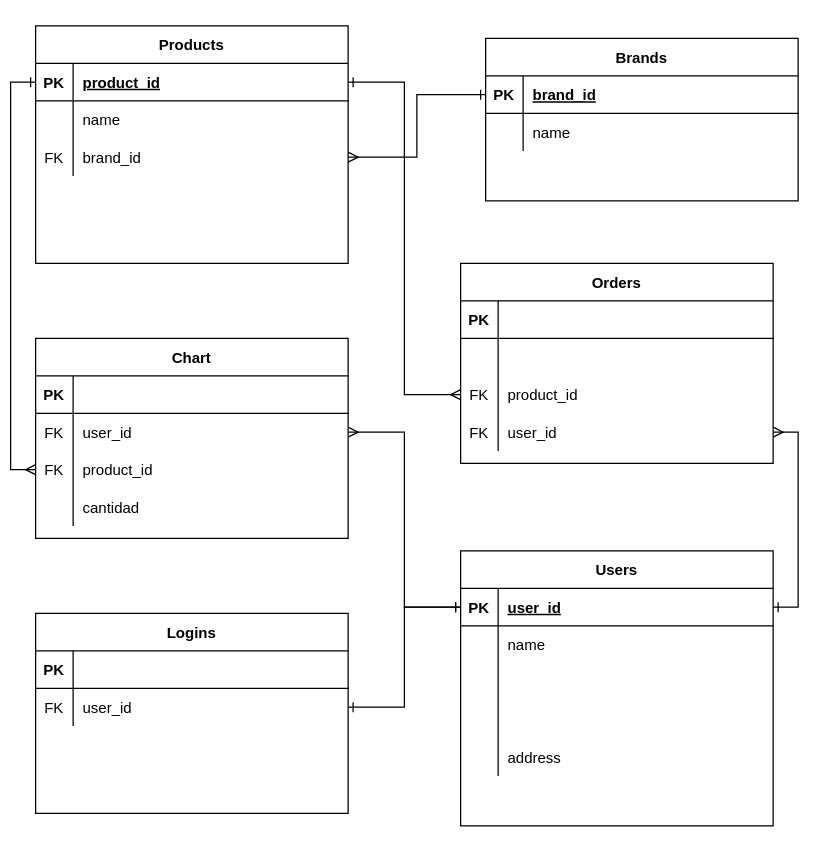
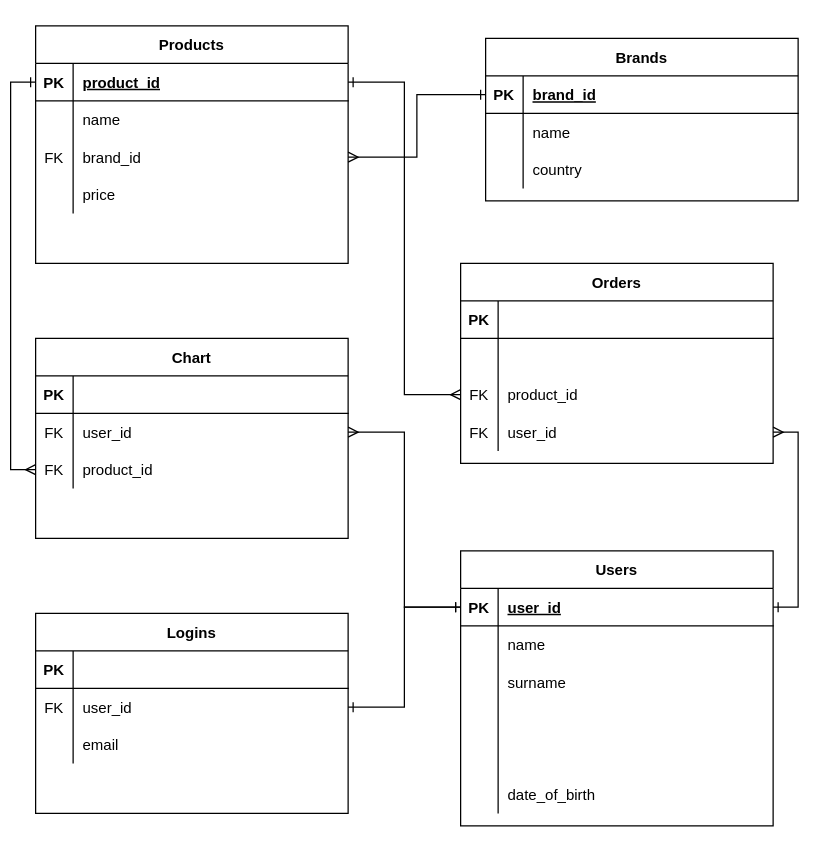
none -> (661, 169)
none -> (211, 194)
(211, 507) -> none
none -> (636, 682)
none -> (211, 744)
(636, 757) -> none
none -> (636, 794)
